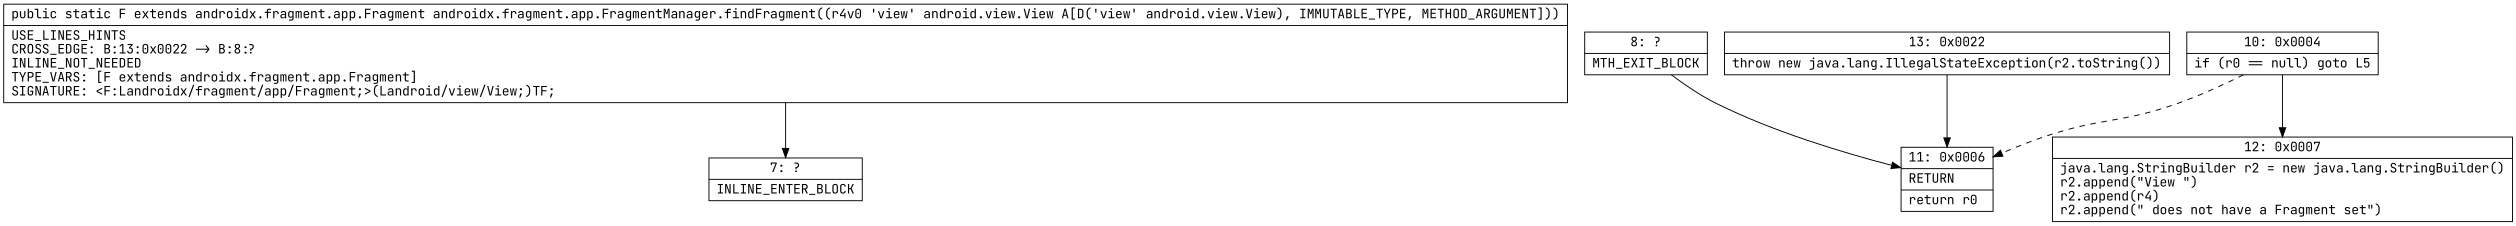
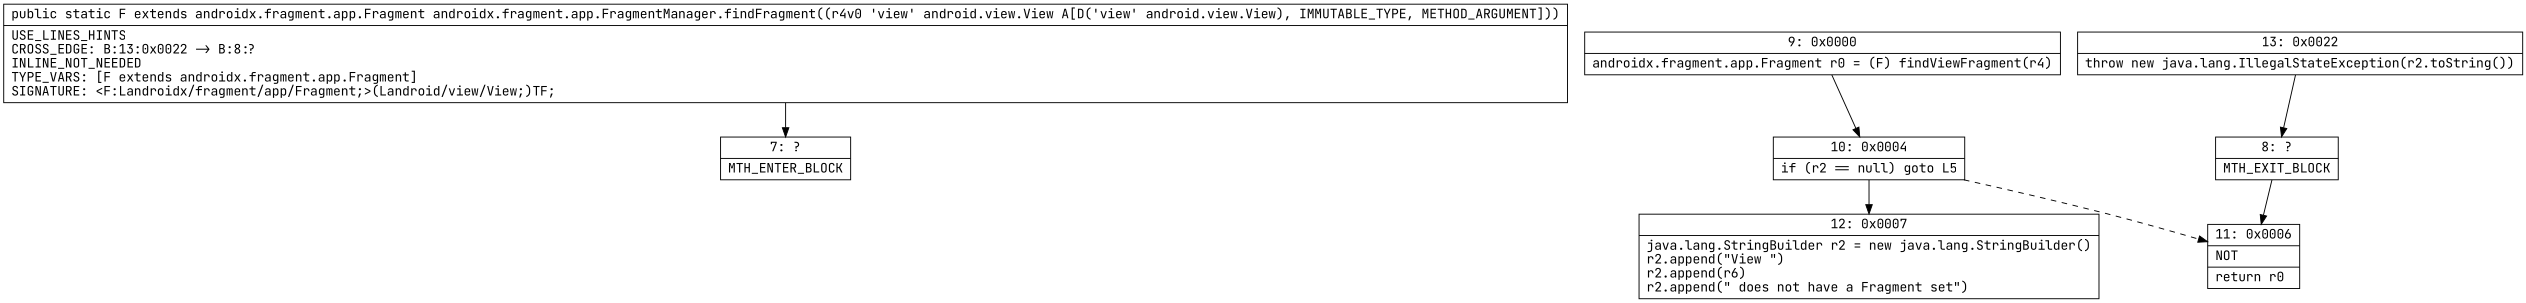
none -> (1823, 53)
(2282, 64) -> (1869, 169)
(1947, 106) -> (2290, 101)
(1932, 179) -> (2227, 256)
(786, 190) -> (786, 169)
(2110, 197) -> (1697, 274)
